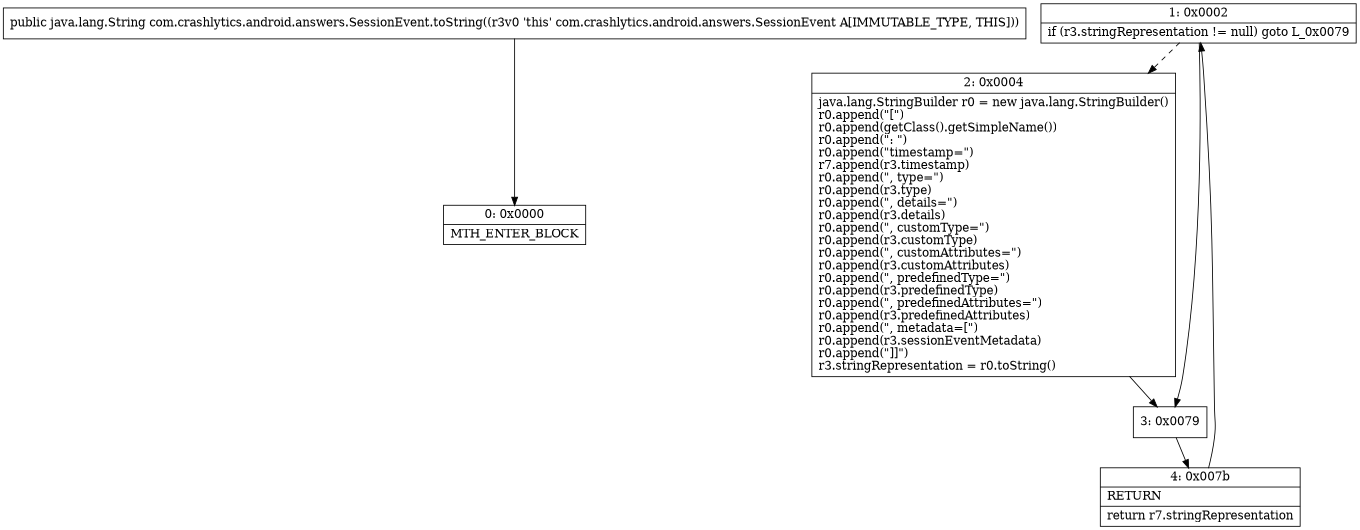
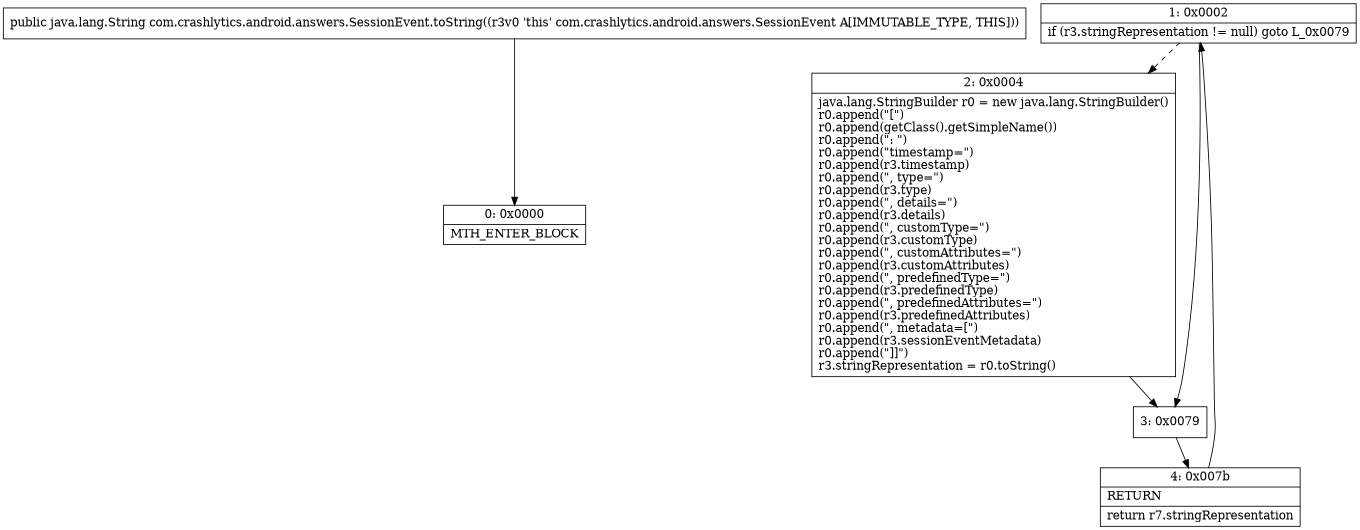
(894, 166) -> (894, 166)
